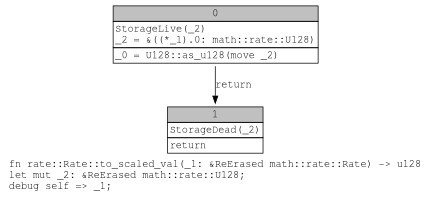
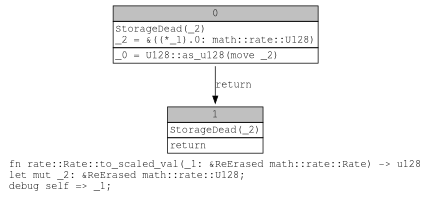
(161, 29) -> (161, 29)
